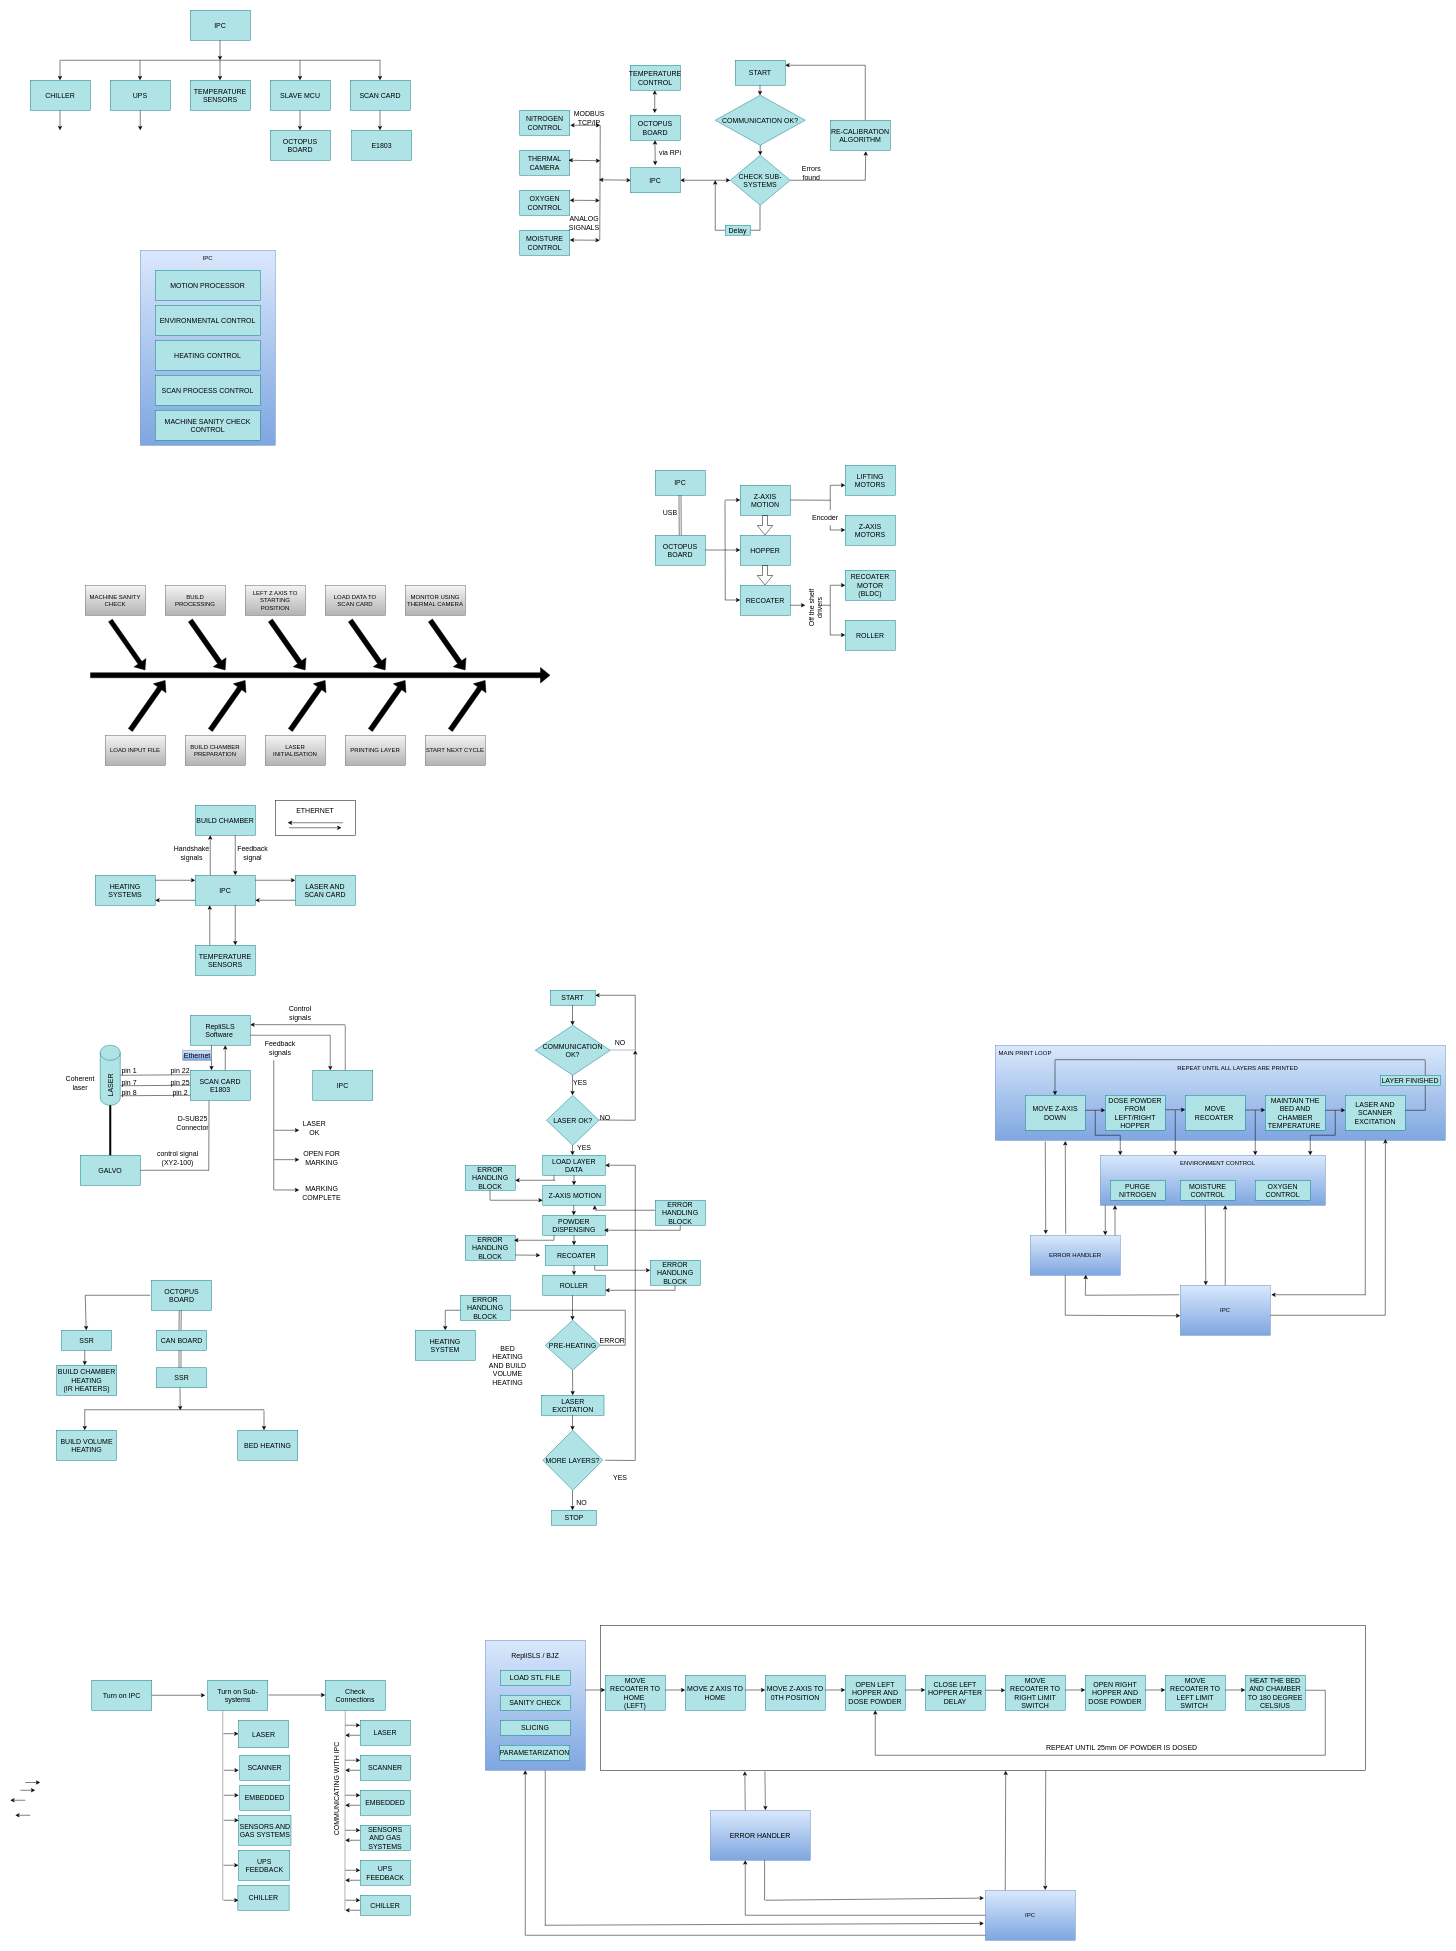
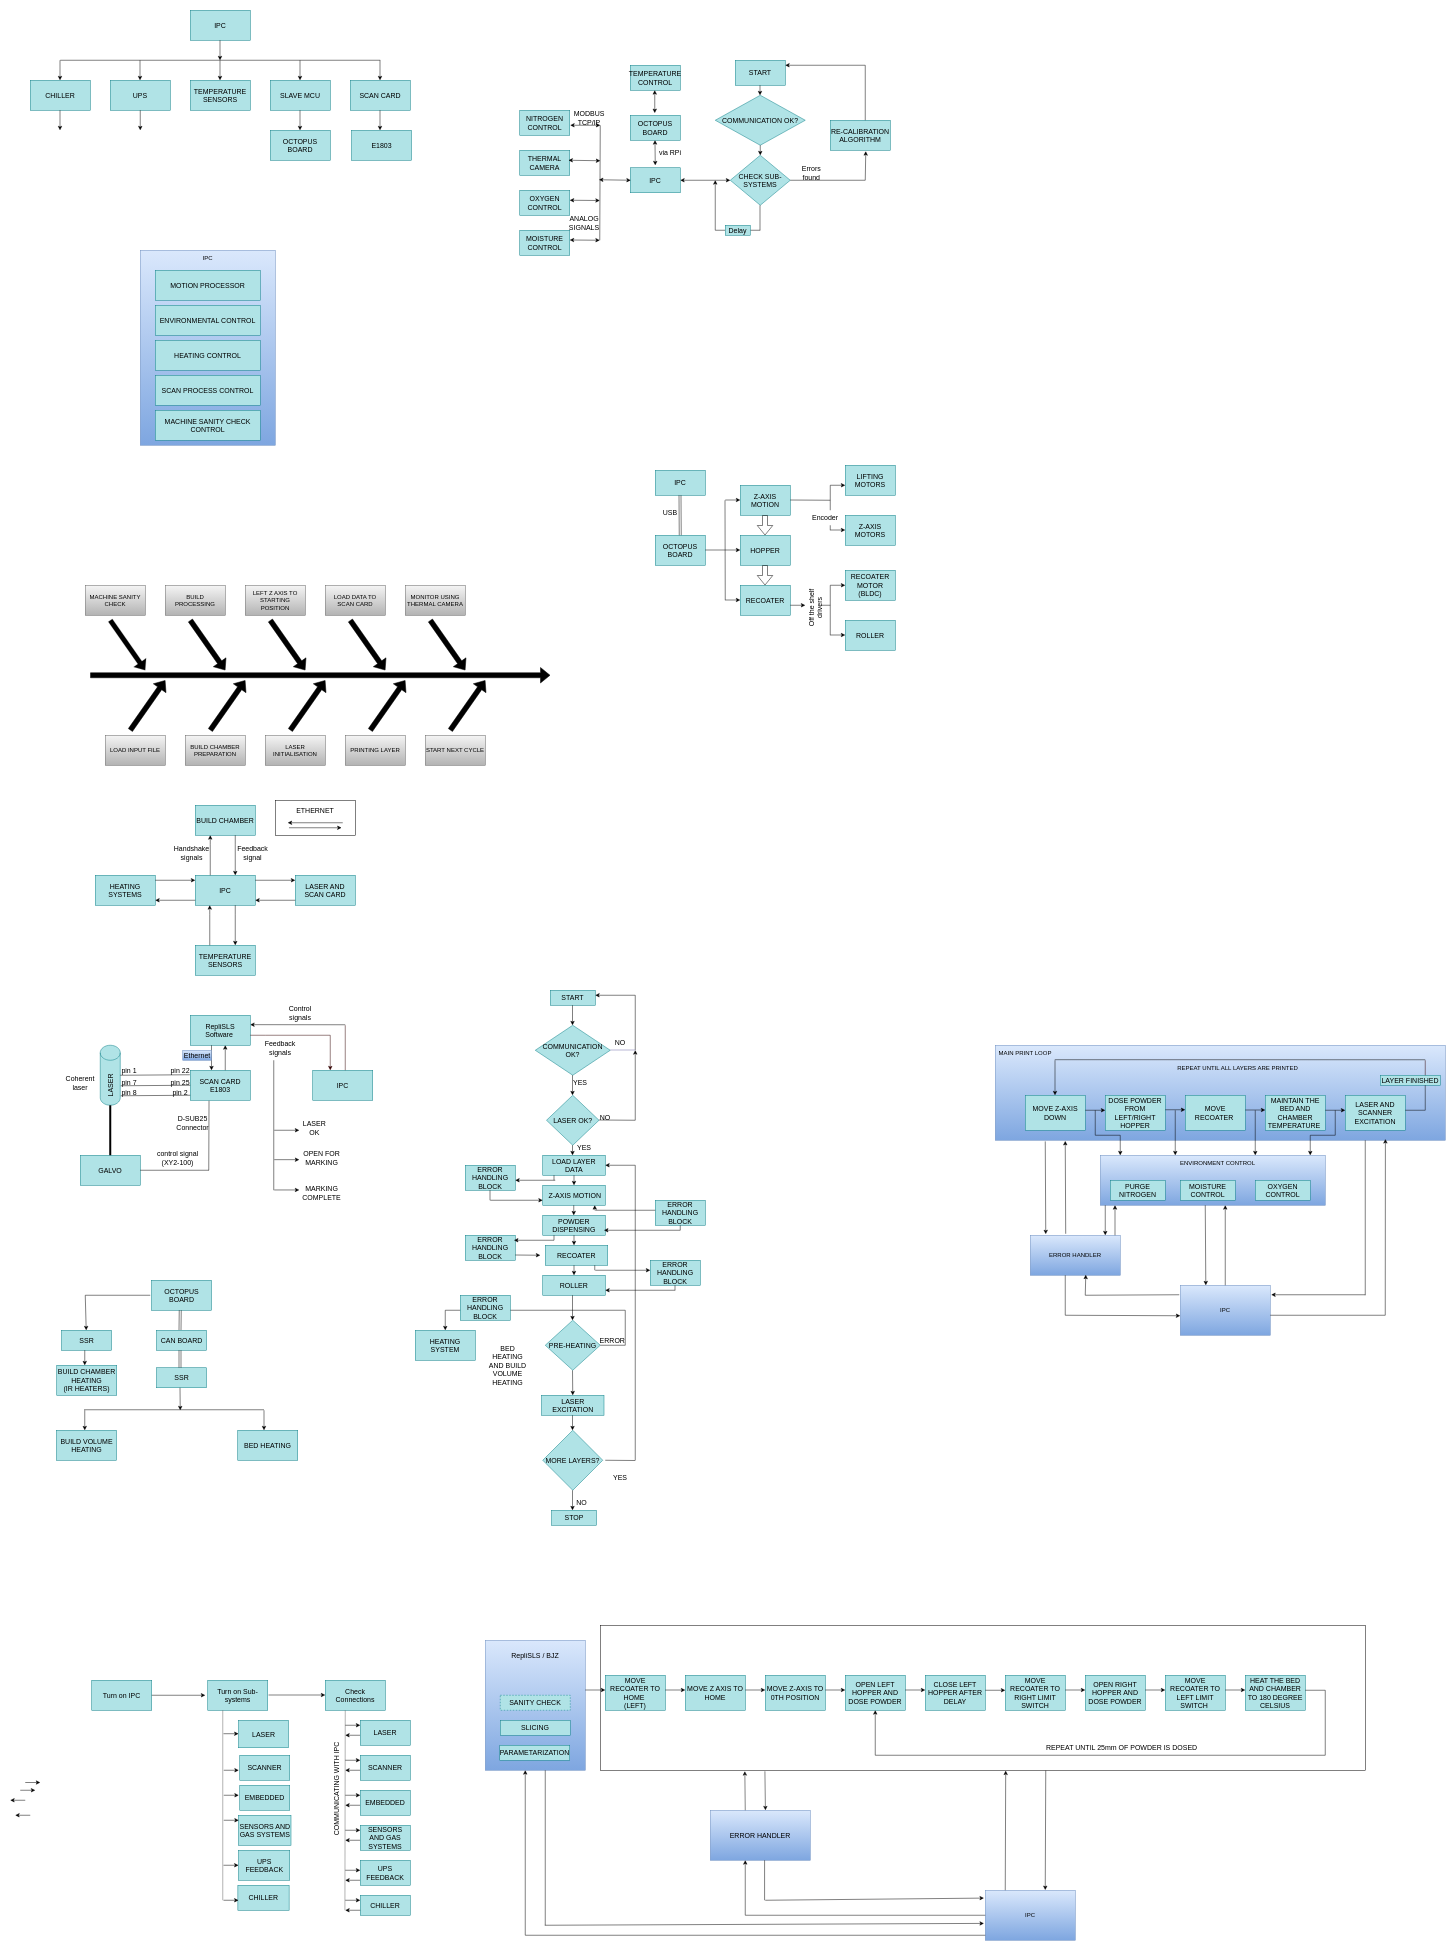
(535, 1678) -> none
(535, 1703) -> (535, 1703)
